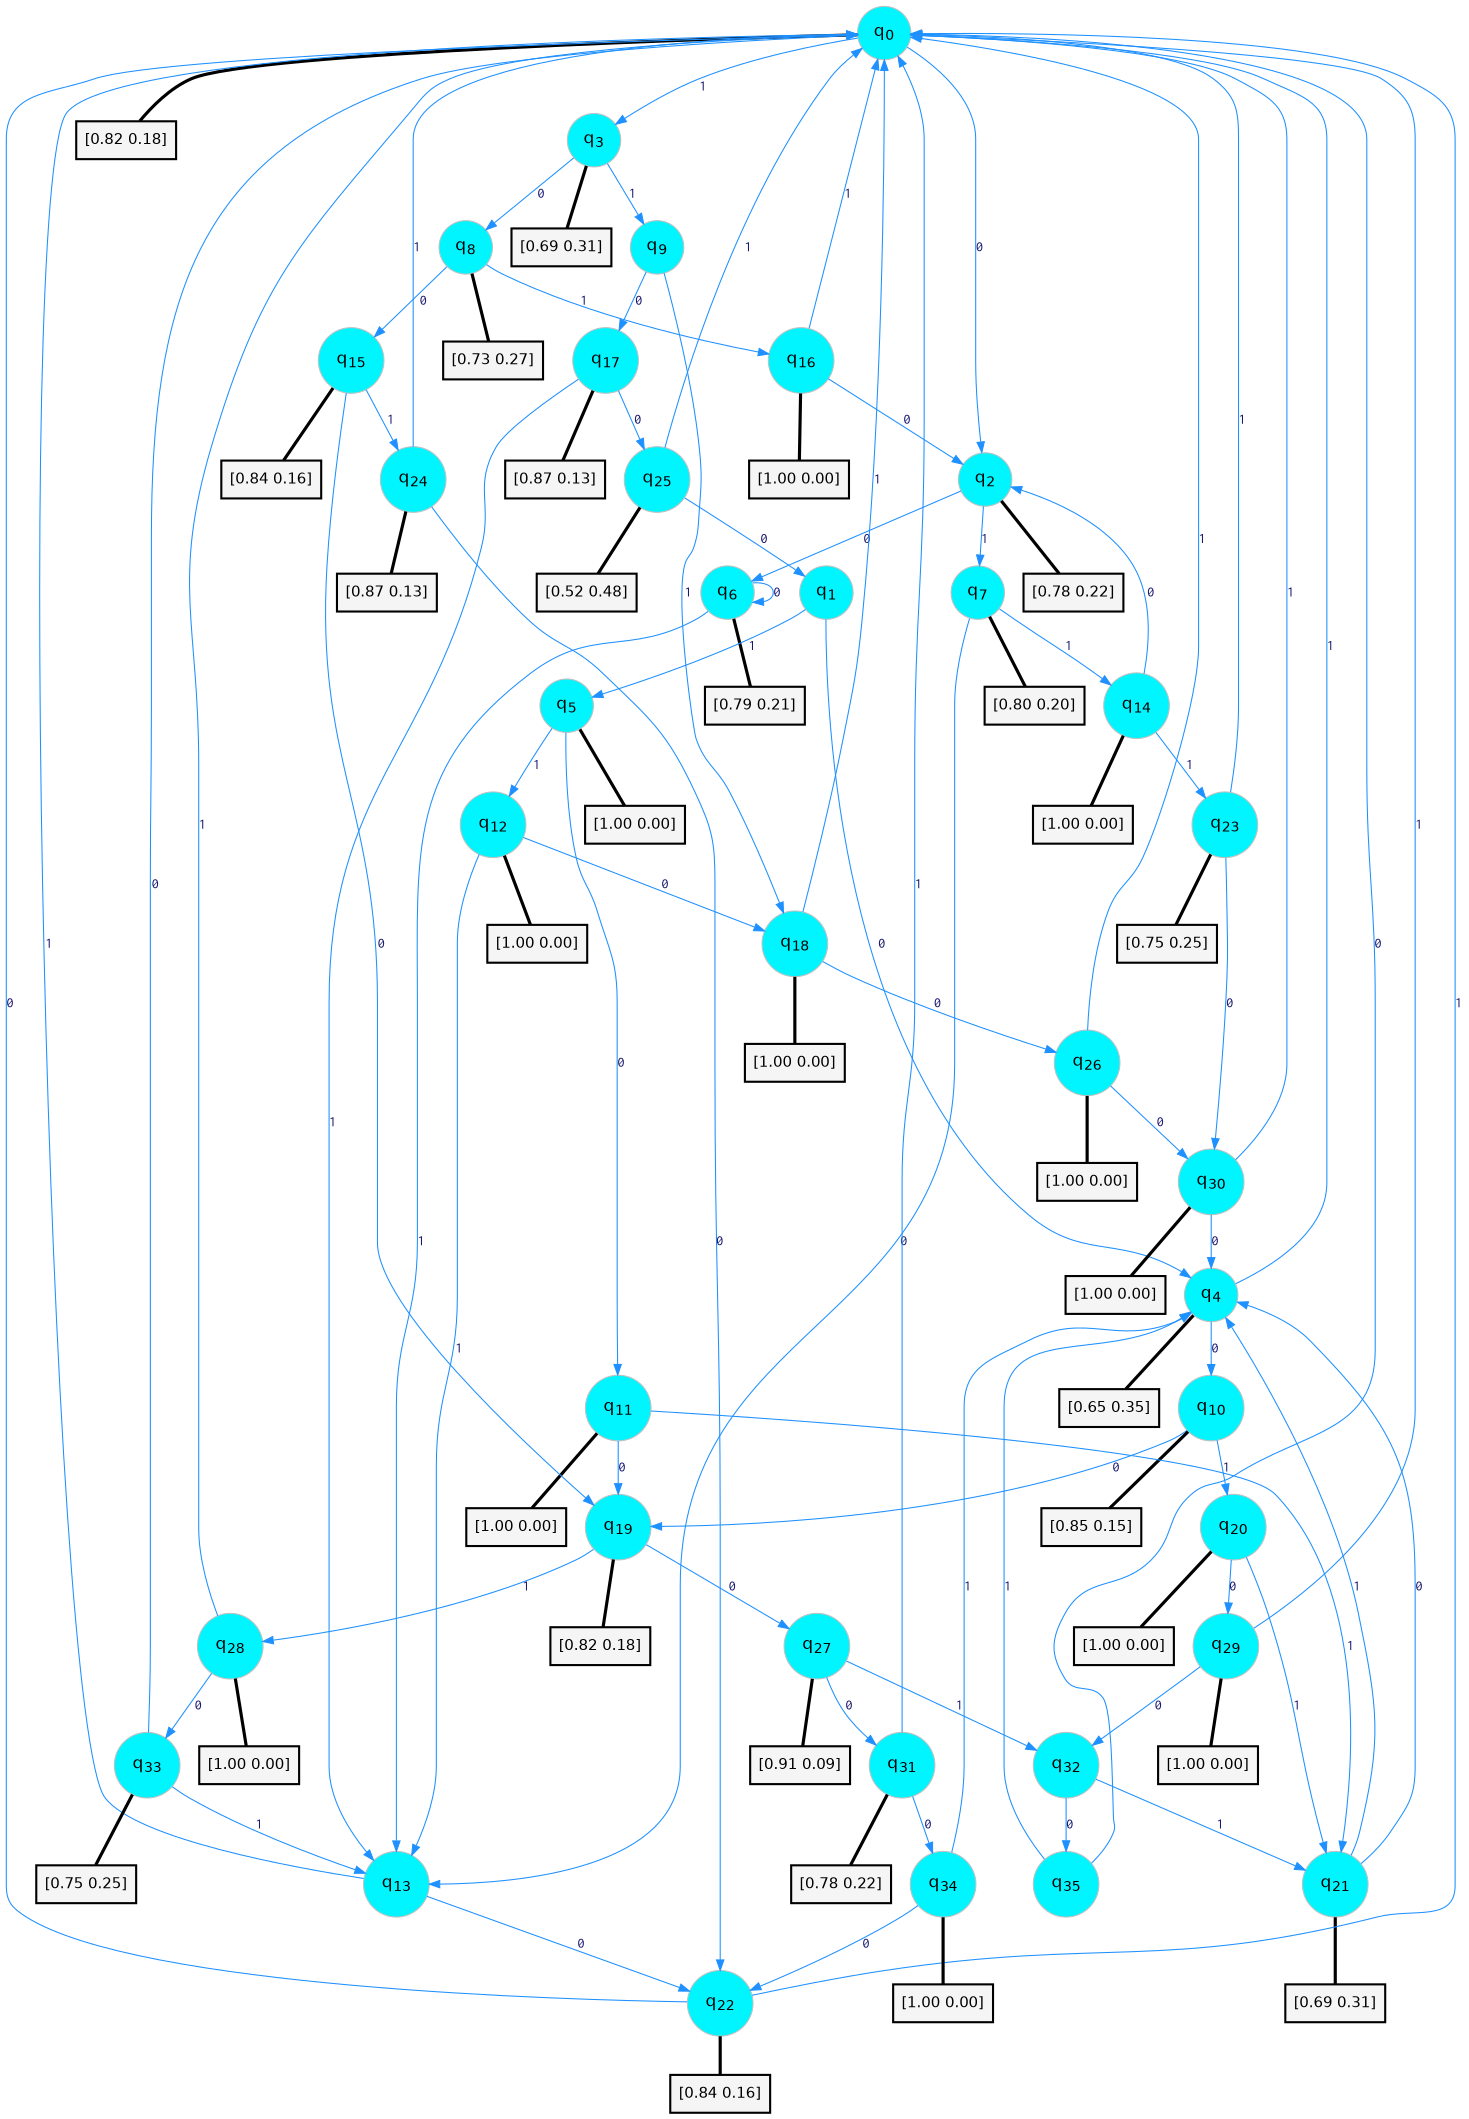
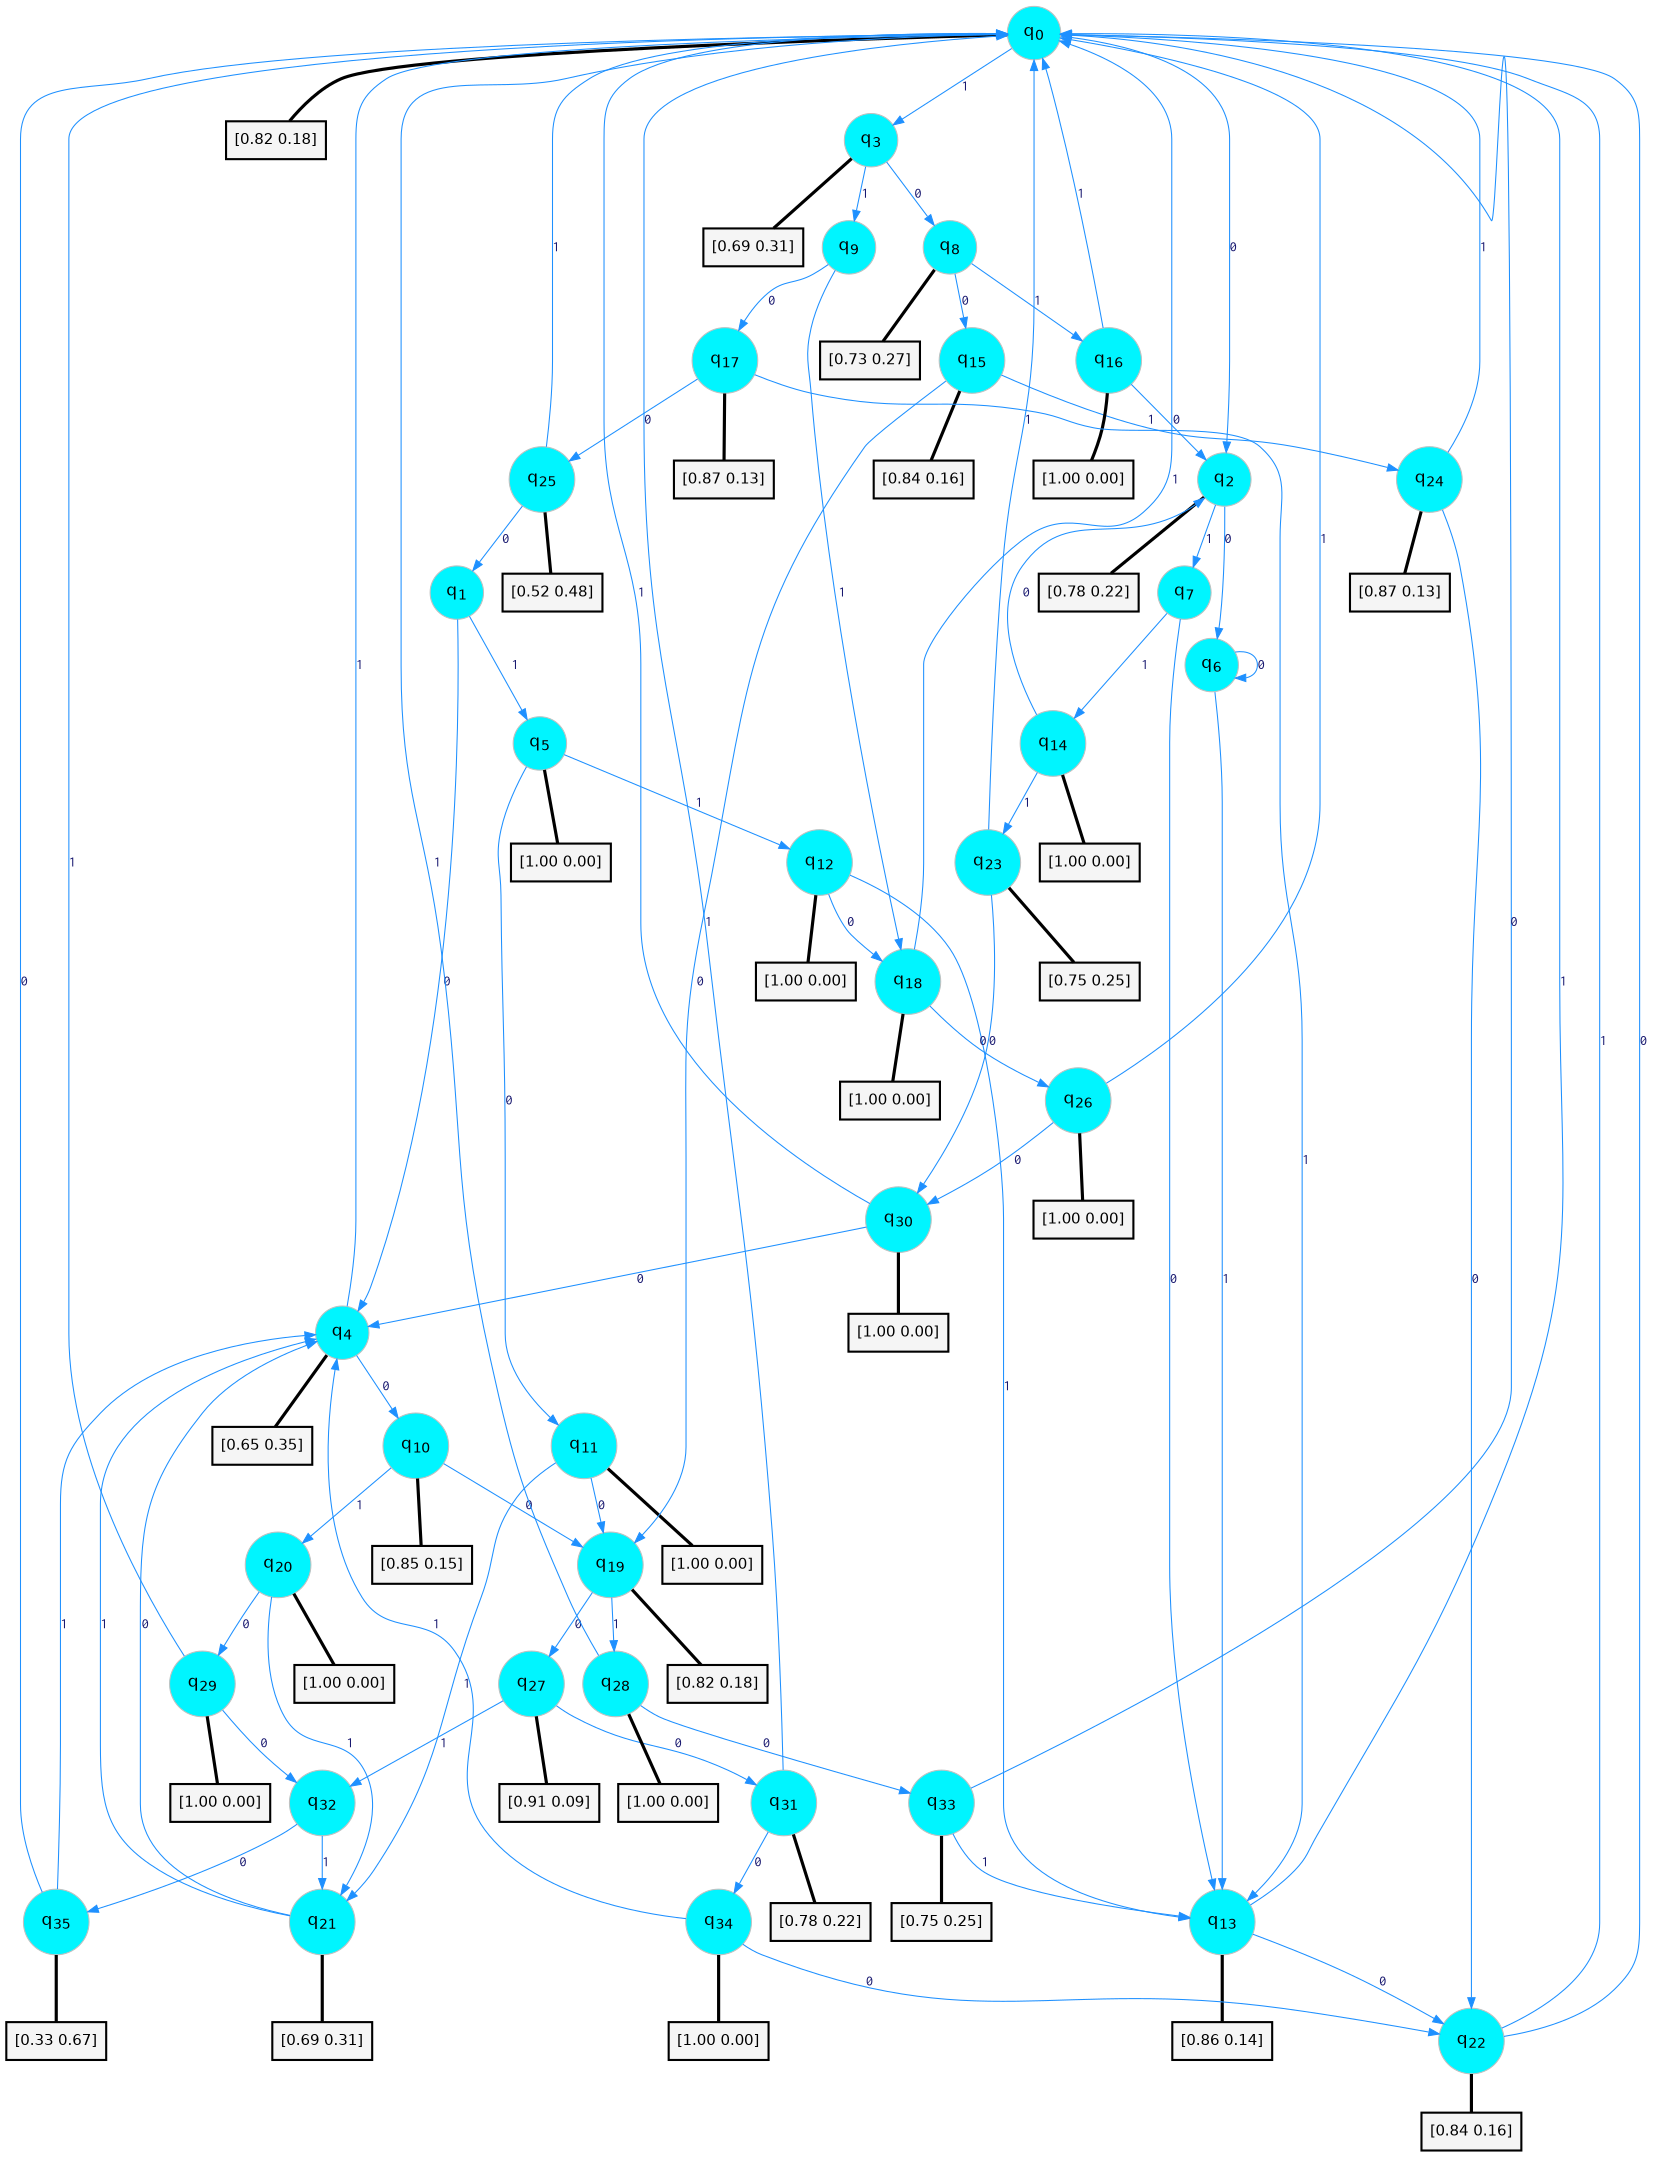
(755, 706) -> none
(1035, 706) -> none
none -> (56, 2041)
none -> (1222, 2041)
